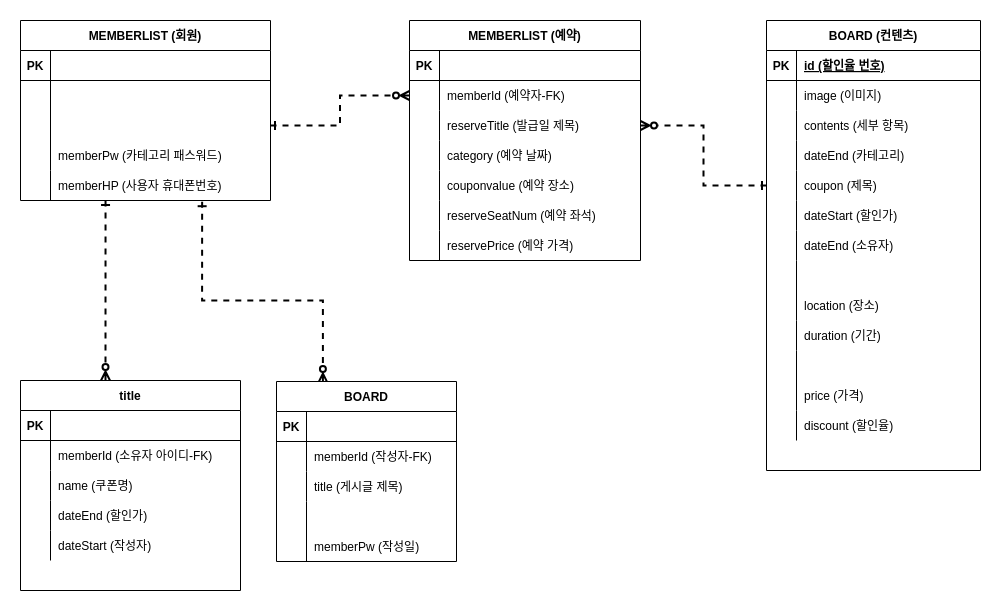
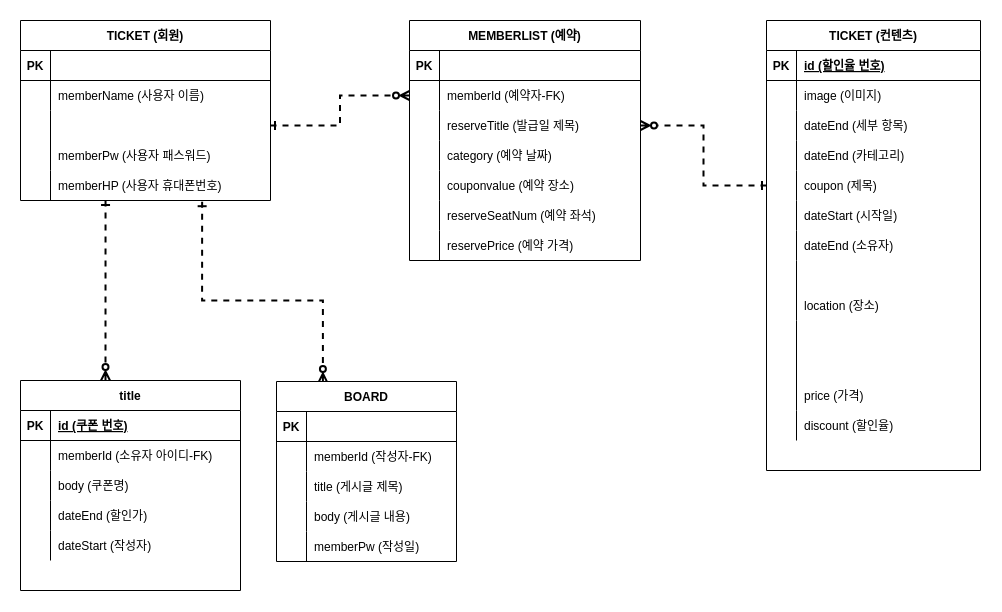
(145, 36) -> (145, 36)
(873, 36) -> (873, 36)
none -> (161, 96)
(865, 126) -> (862, 126)
(143, 156) -> (137, 156)
(861, 216) -> (861, 216)
(889, 336) -> none
none -> (146, 426)
(98, 486) -> (98, 486)
none -> (382, 517)
